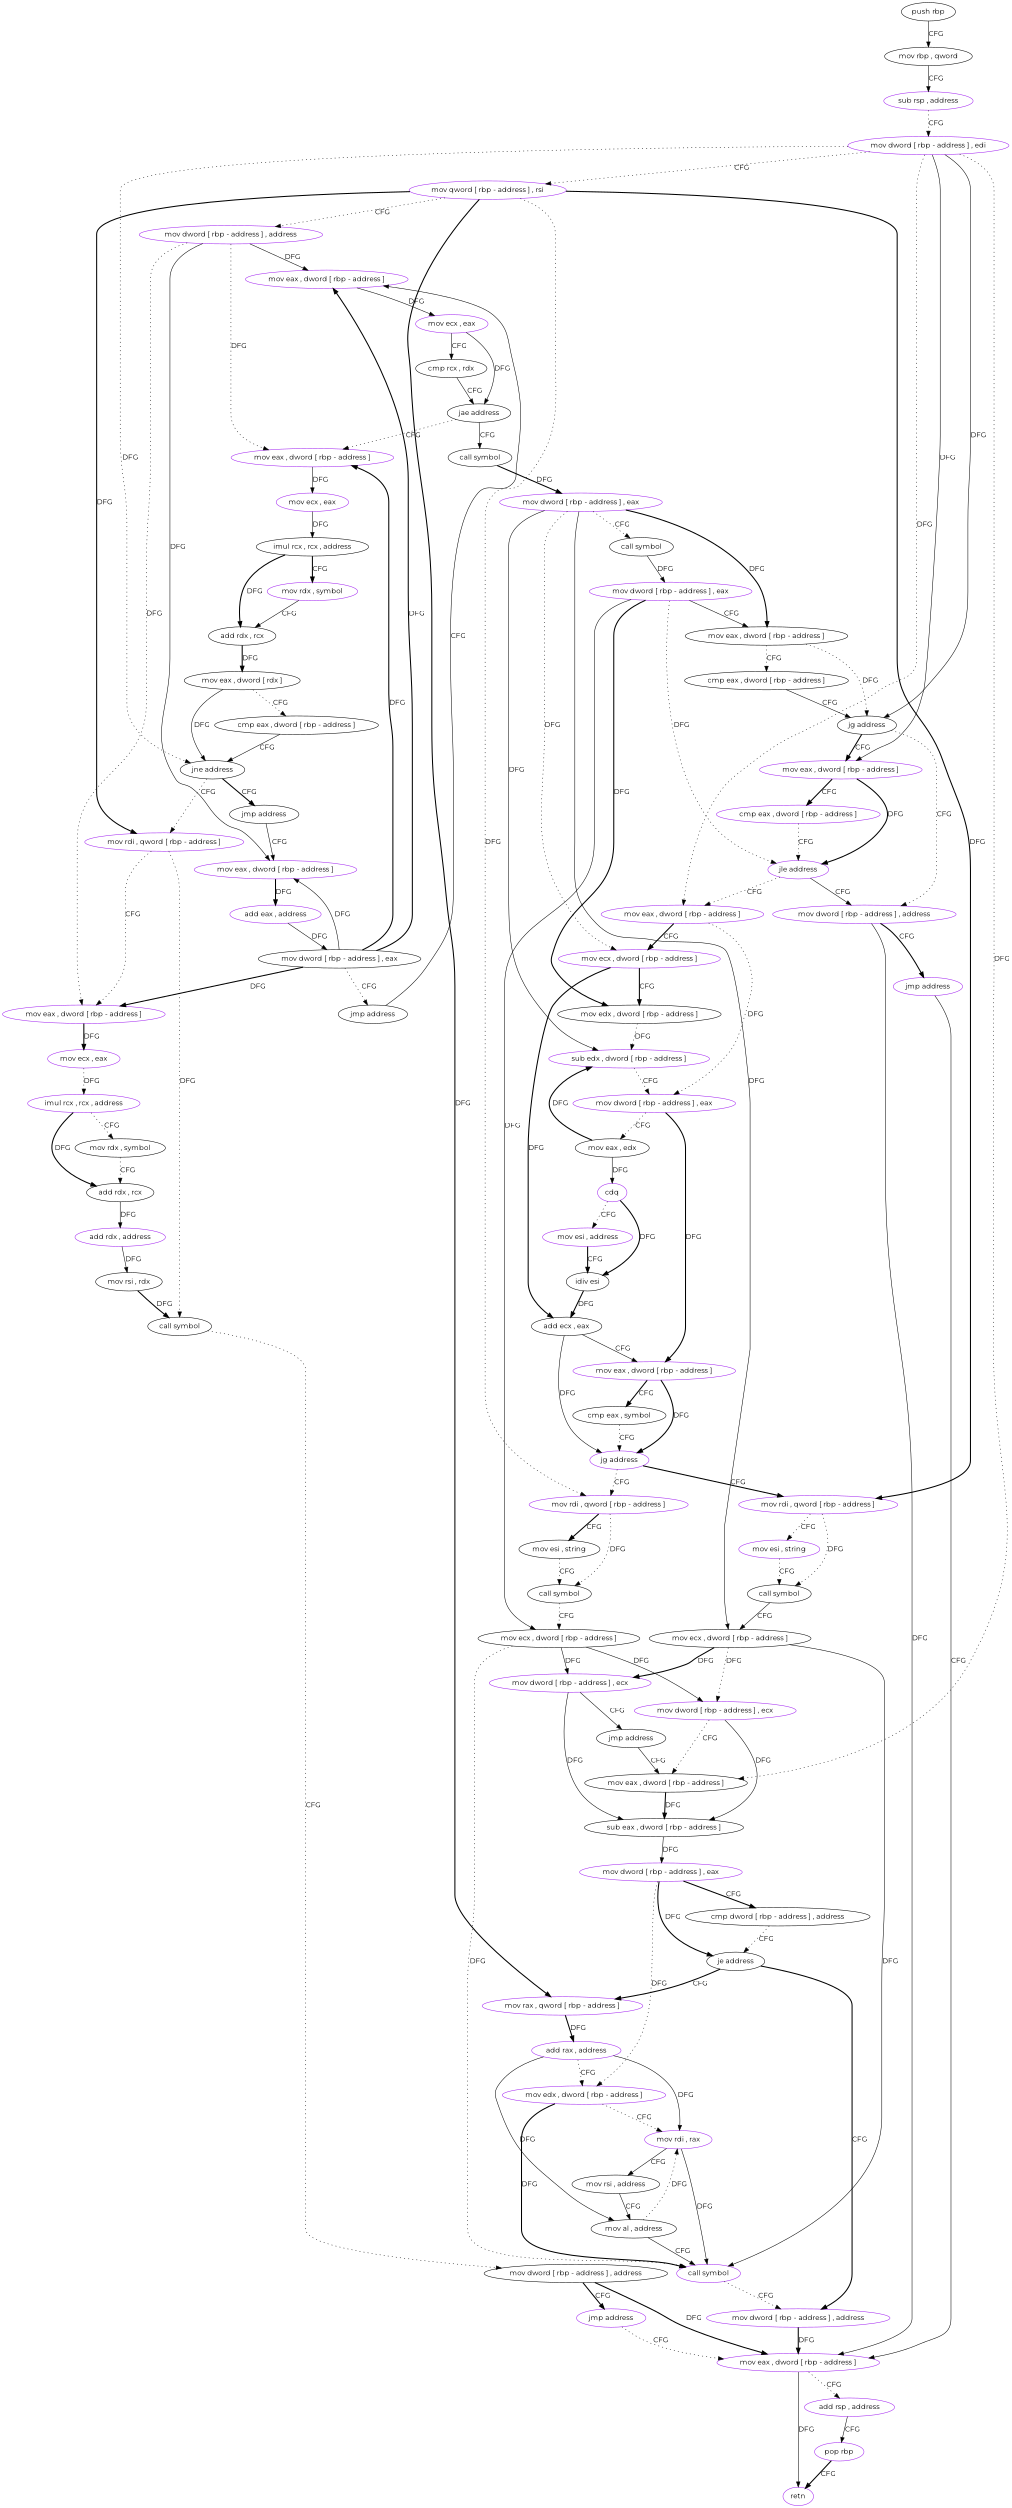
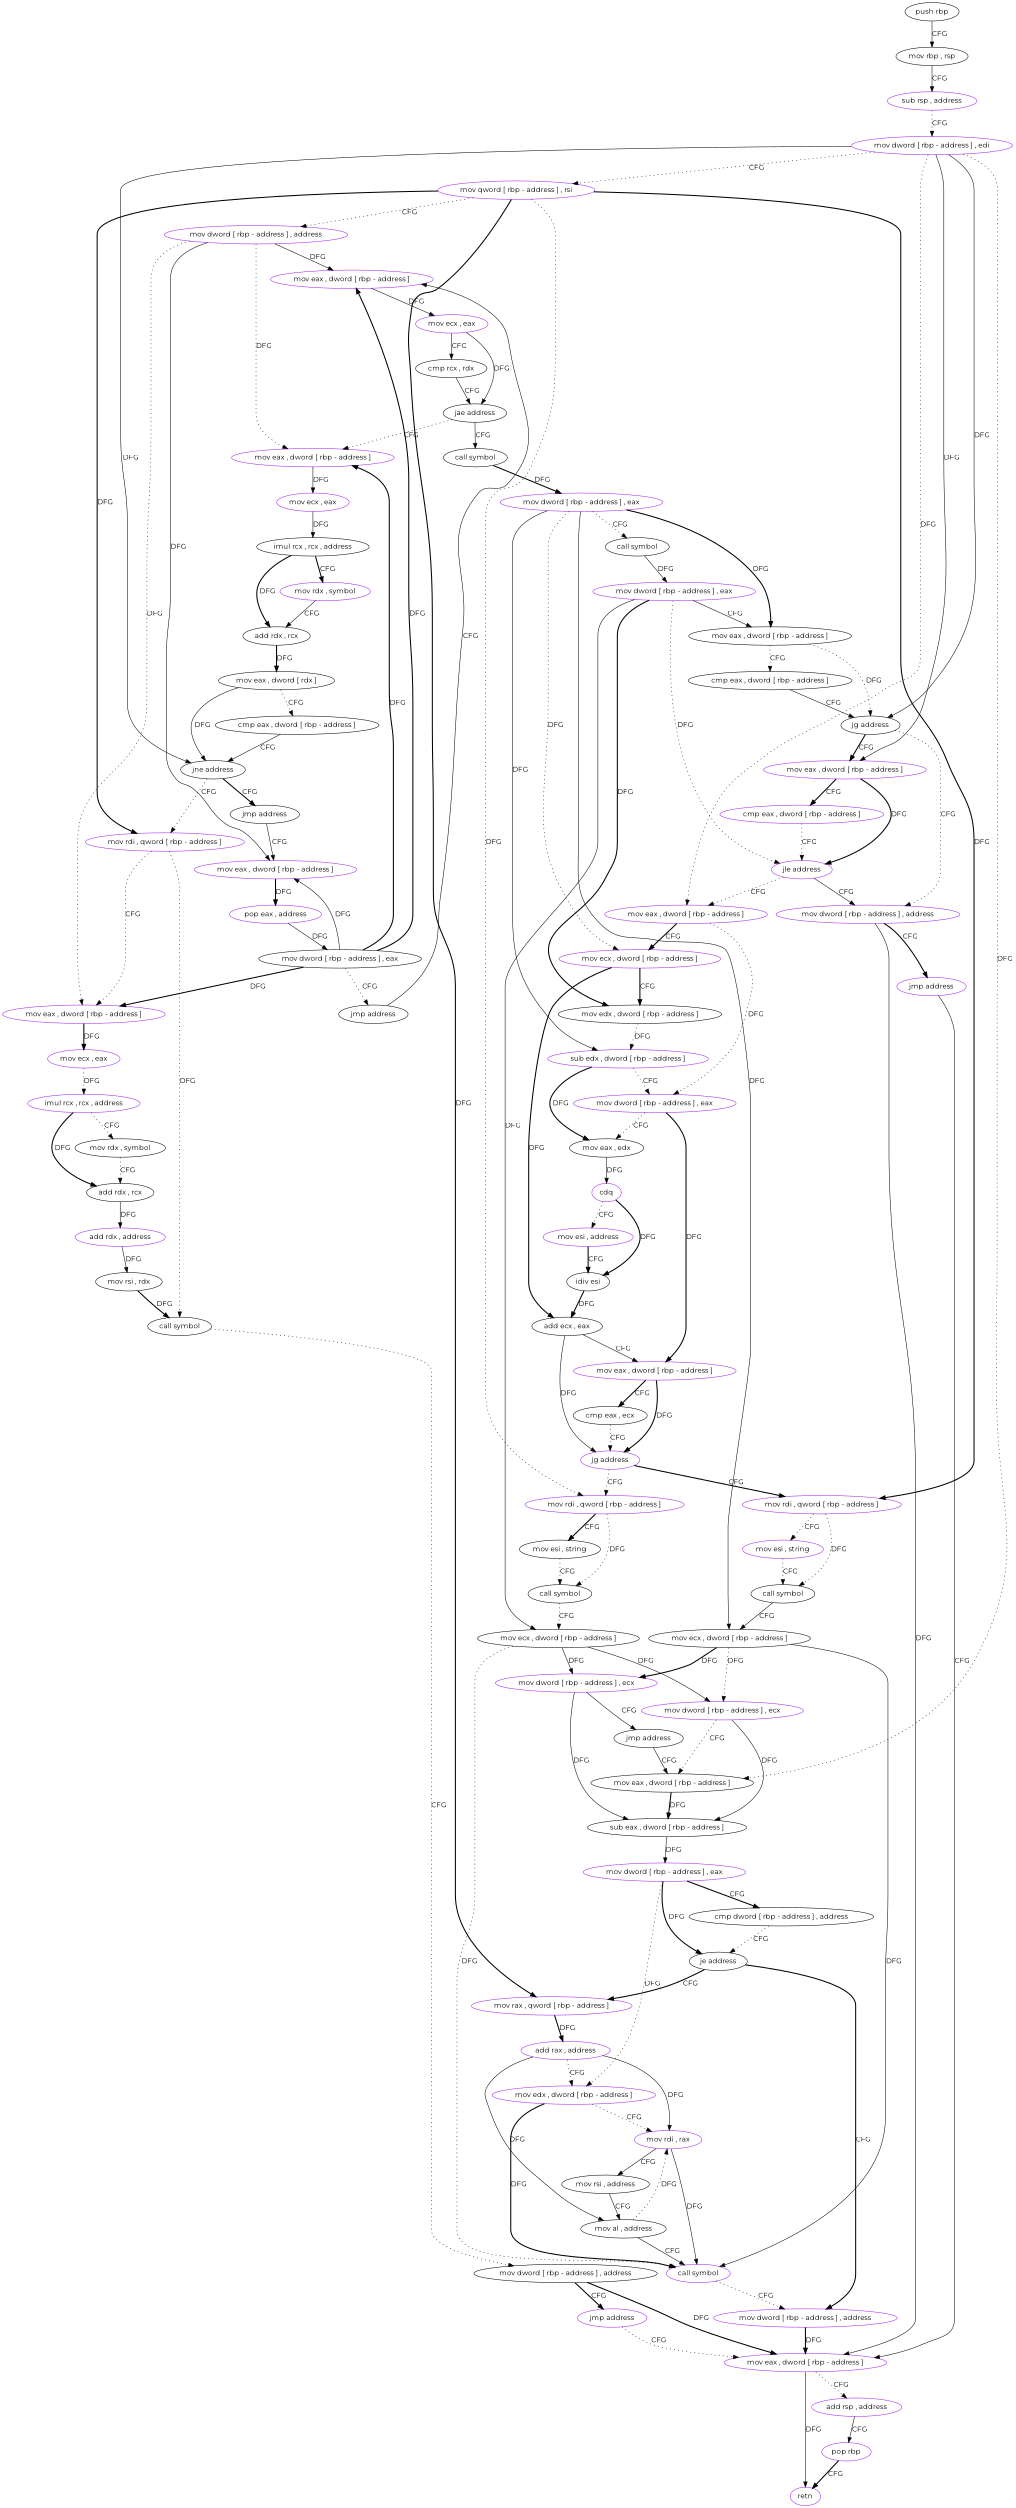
(928, 56) -> (932, 56)
(182, 171) -> (184, 171)
(276, 914) -> (276, 914)
(550, 1106) -> (551, 1100)
(619, 1416) -> (610, 1416)
